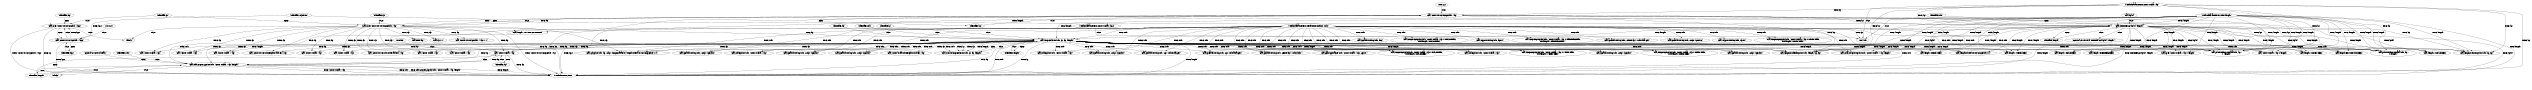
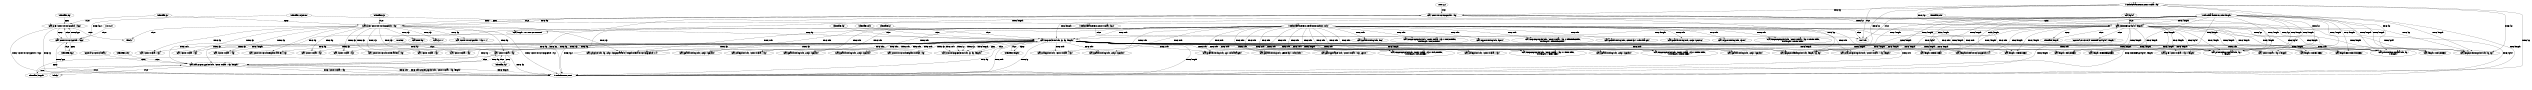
(975, 26) -> none
(1859, 33) -> (1859, 33)
(906, 53) -> (906, 53)
(1161, 53) -> none
